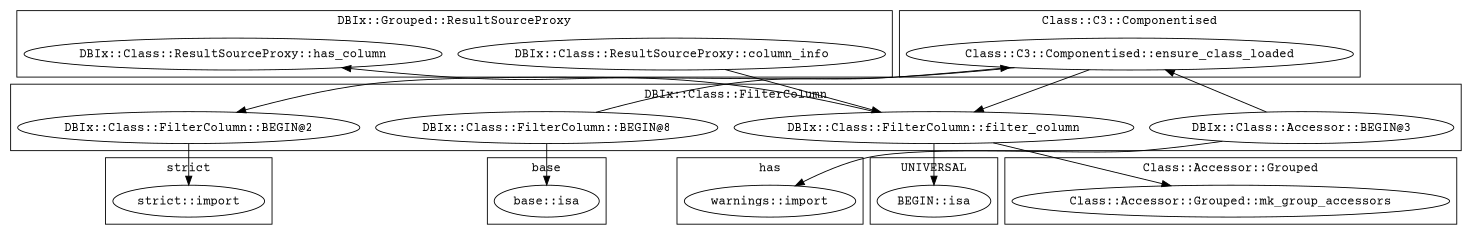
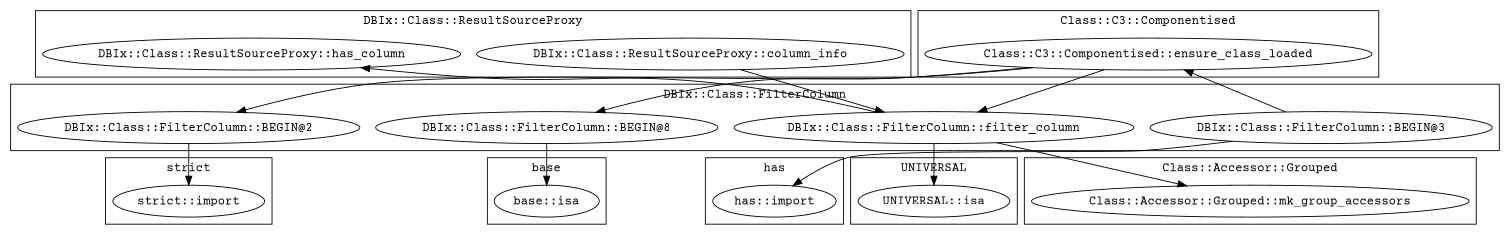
(455, 21) -> (473, 21)
(797, 79) -> (816, 78)
(1302, 128) -> (1321, 128)
(770, 201) -> (774, 201)
(934, 201) -> (934, 201)
